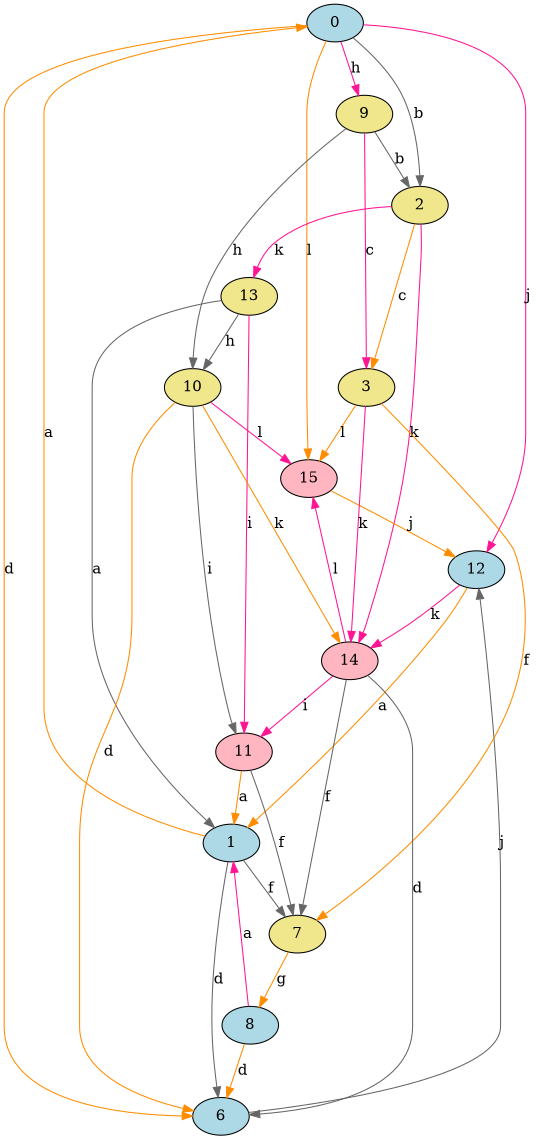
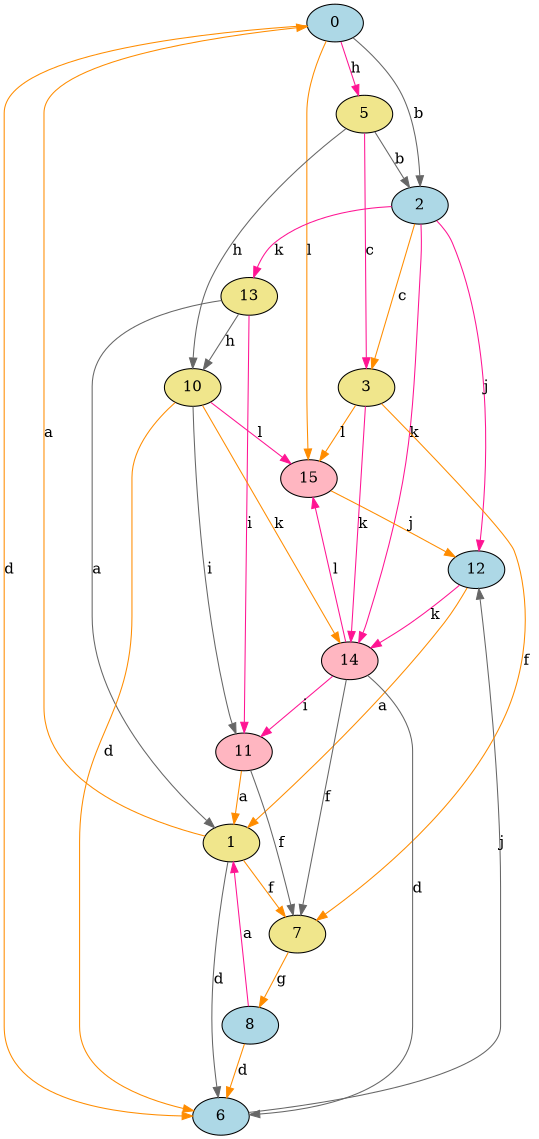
(364, 114) -> (364, 114)
(420, 205) -> (420, 205)
(526, 230) -> (483, 376)
(231, 843) -> (231, 843)
(261, 884) -> (261, 884)
